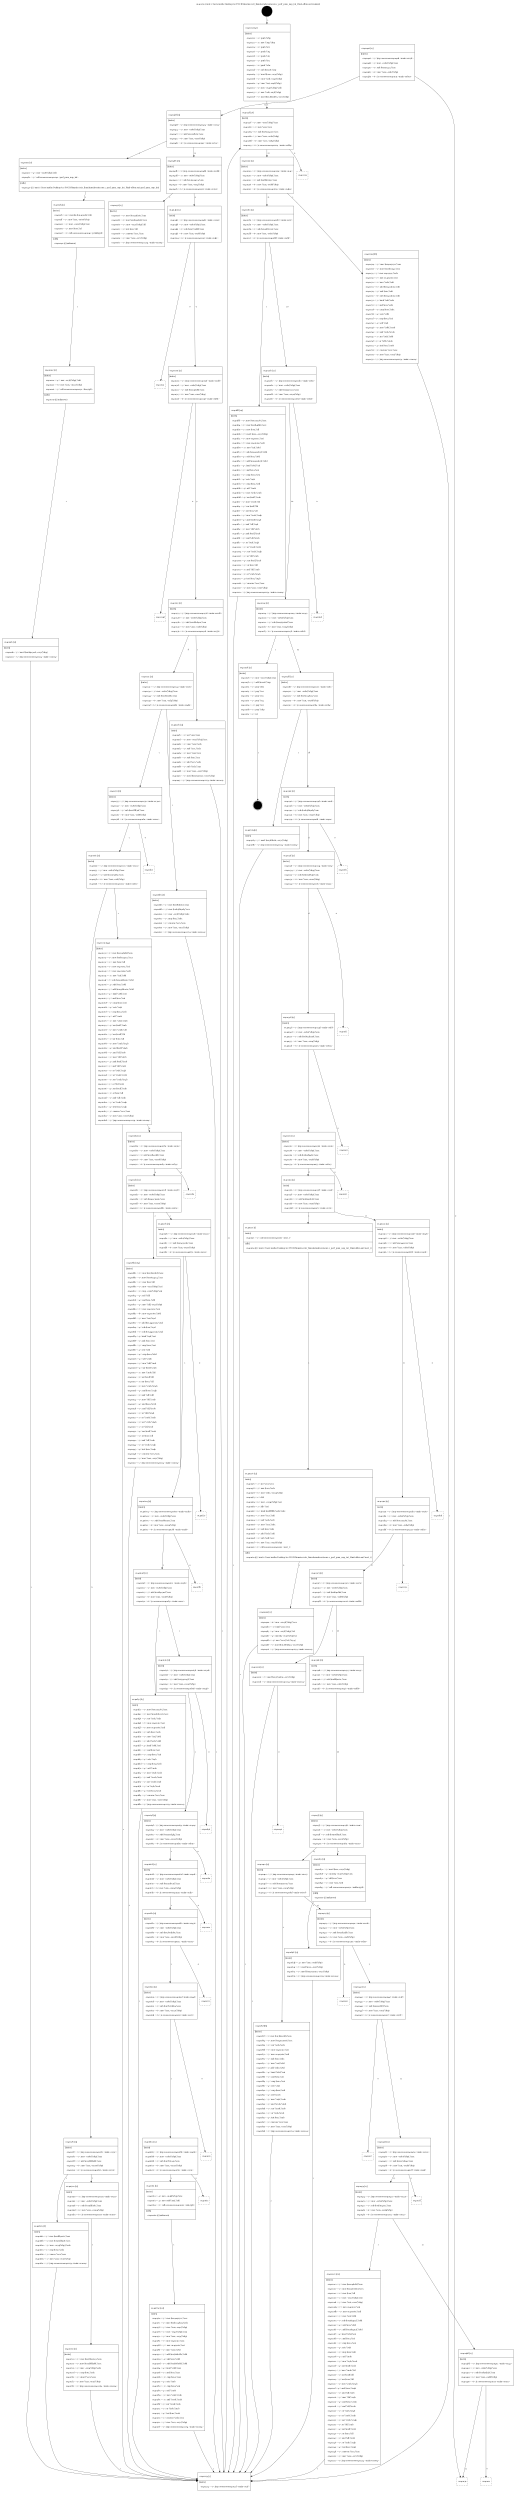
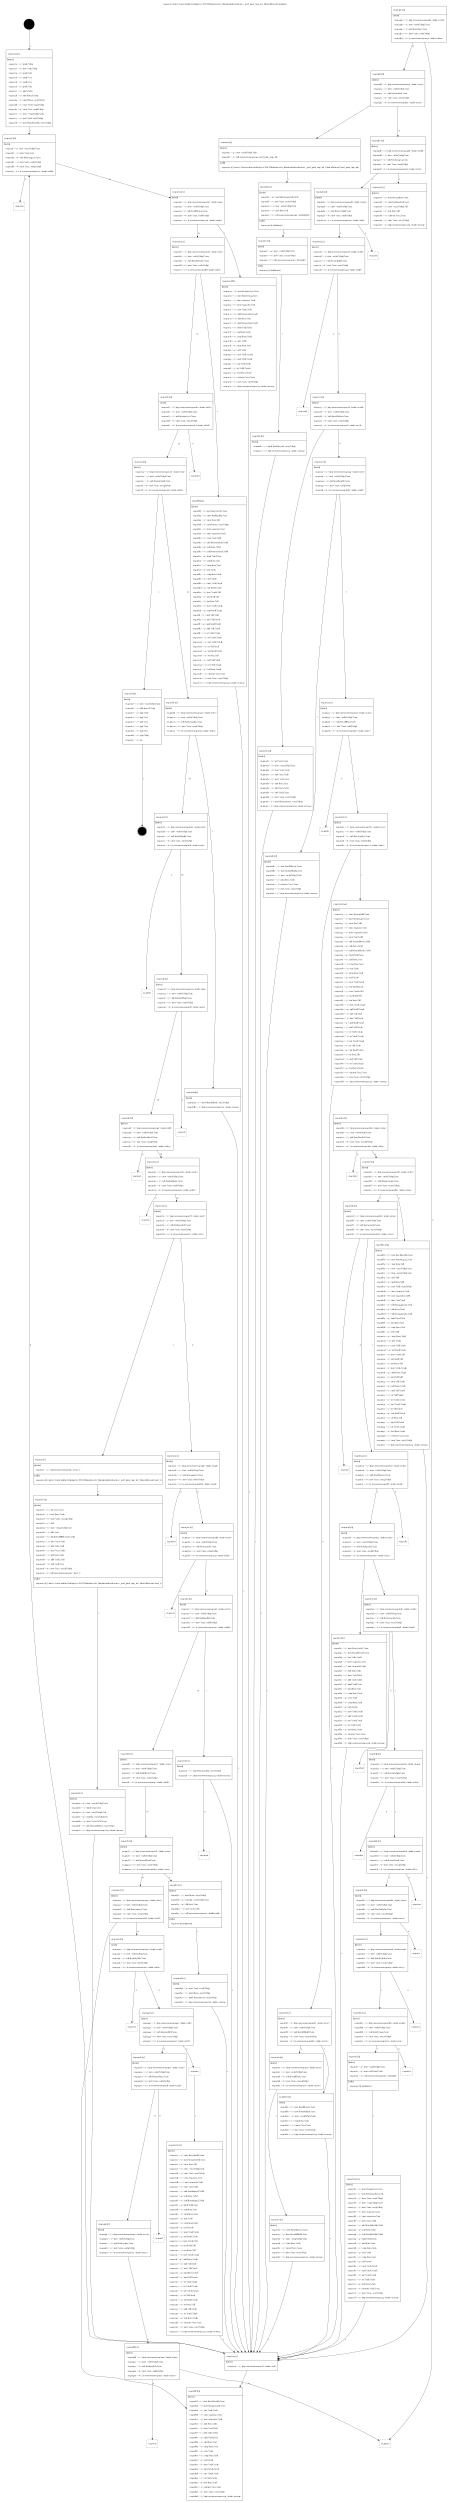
(374, 2244) -> (194, 2108)
(270, 2306) -> (244, 2378)
